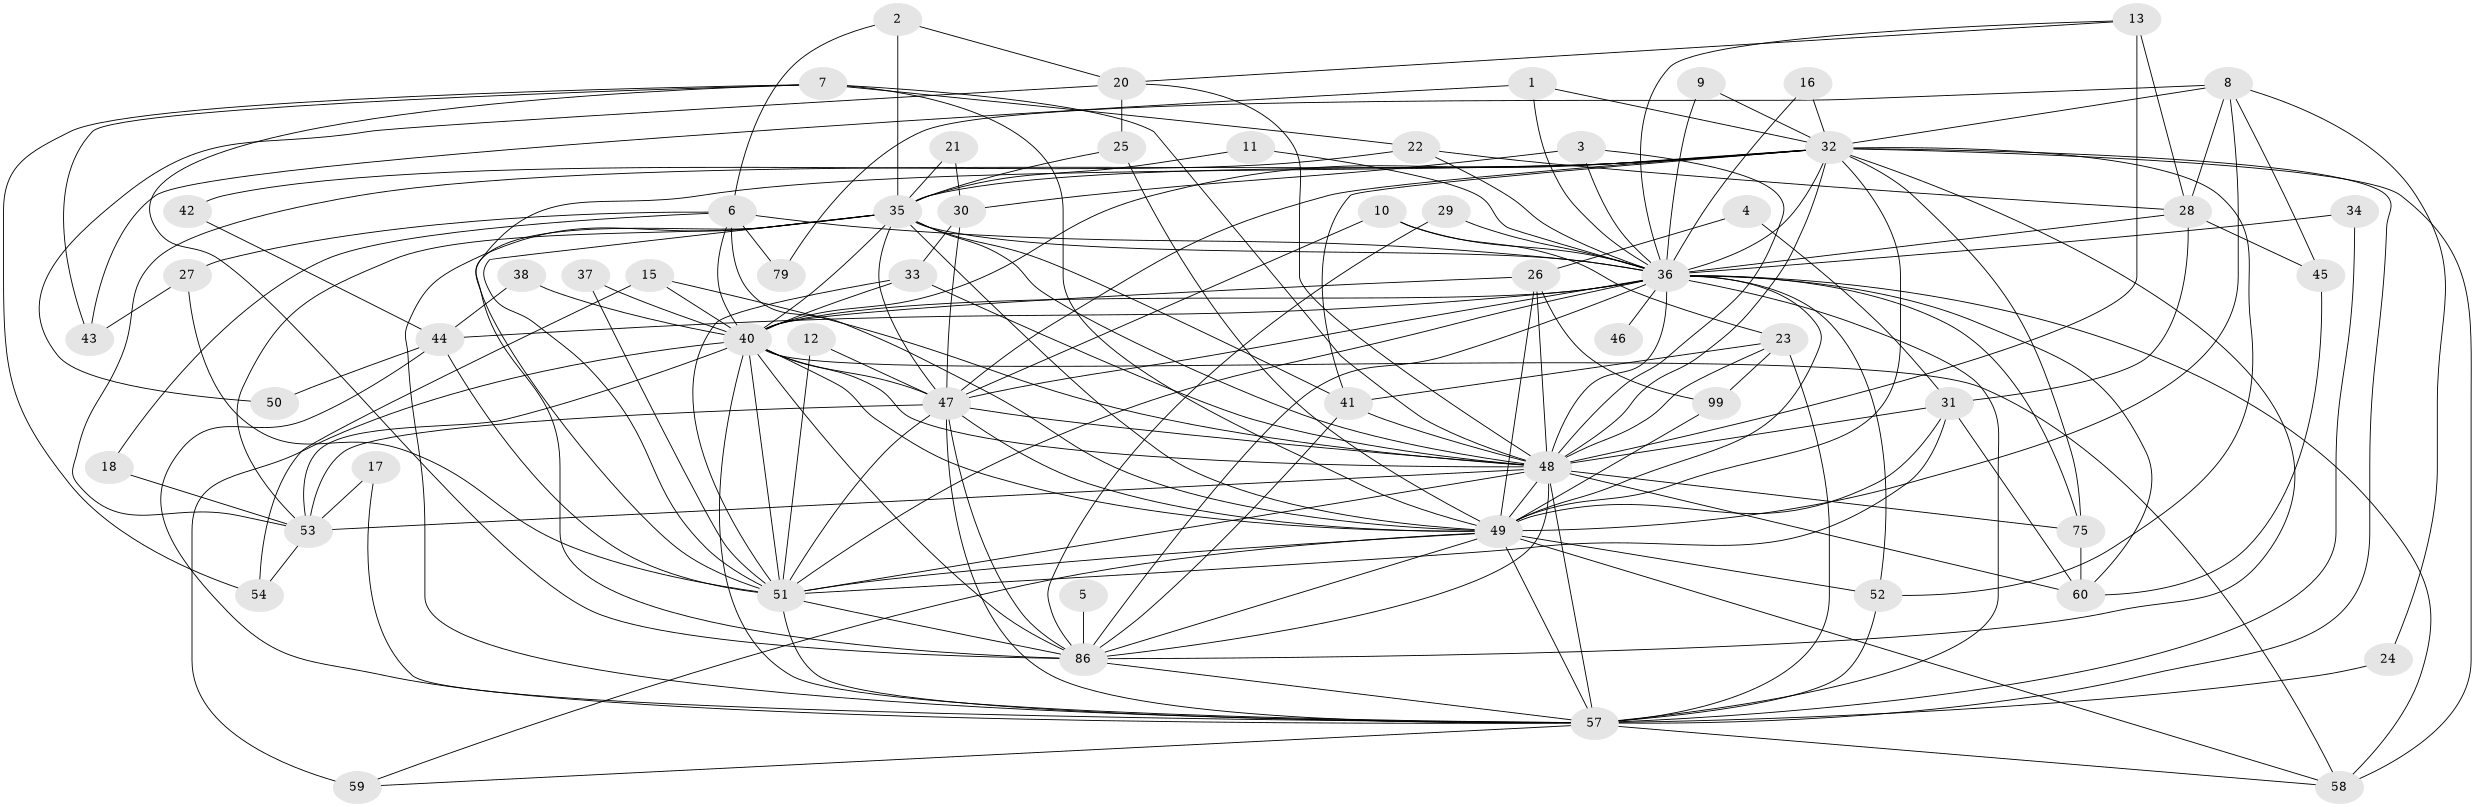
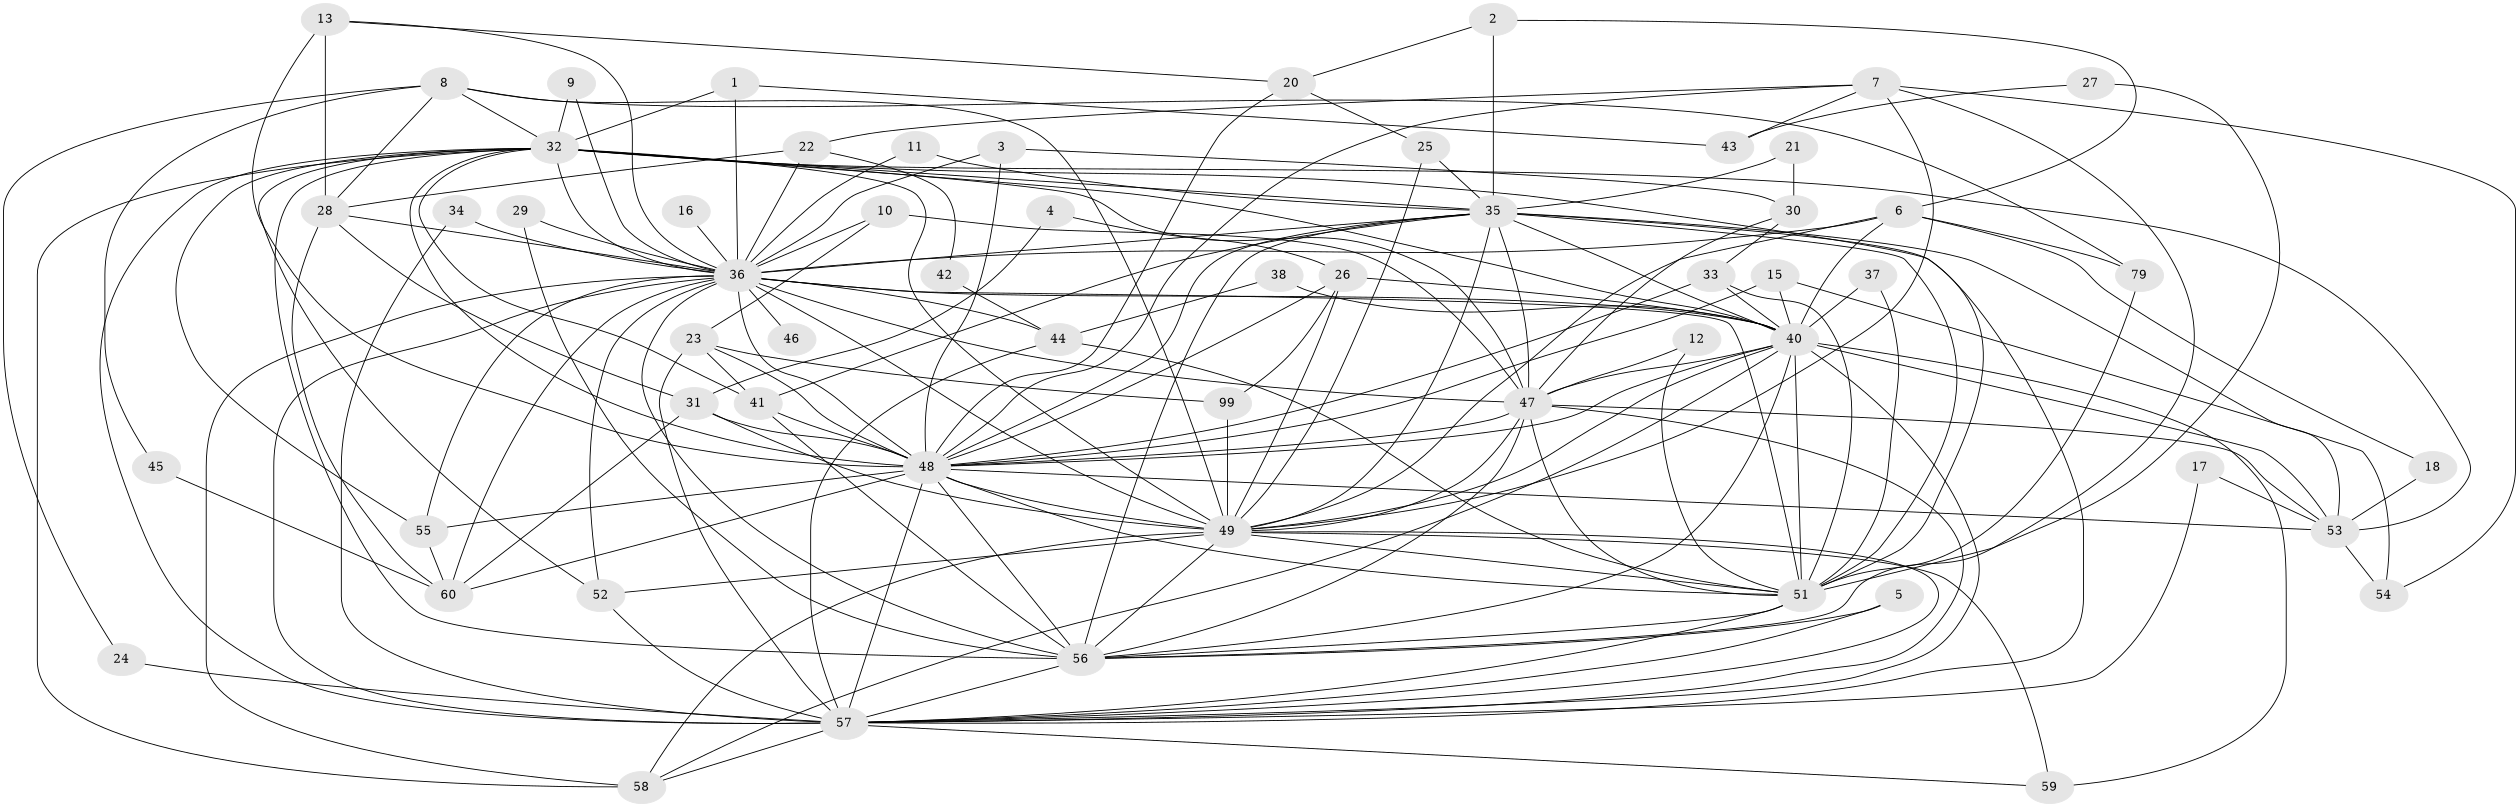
(1819, 116) -> none
(456, 223) -> none
(2254, 244) -> (314, 423)
(275, 404) -> none
(2081, 532) -> (424, 532)
(1371, 559) -> (2026, 494)
(1084, 660) -> (1081, 660)
none -> (1378, 693)
